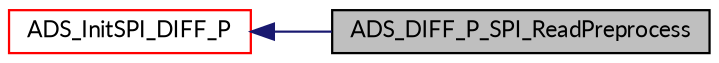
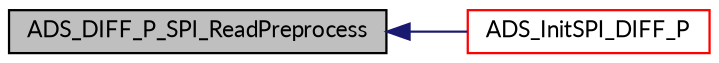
(303, 32) -> (439, 32)
